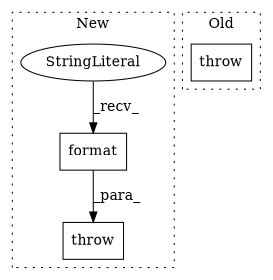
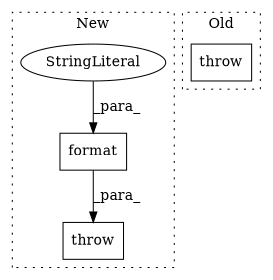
(116, 107) -> (117, 107)
